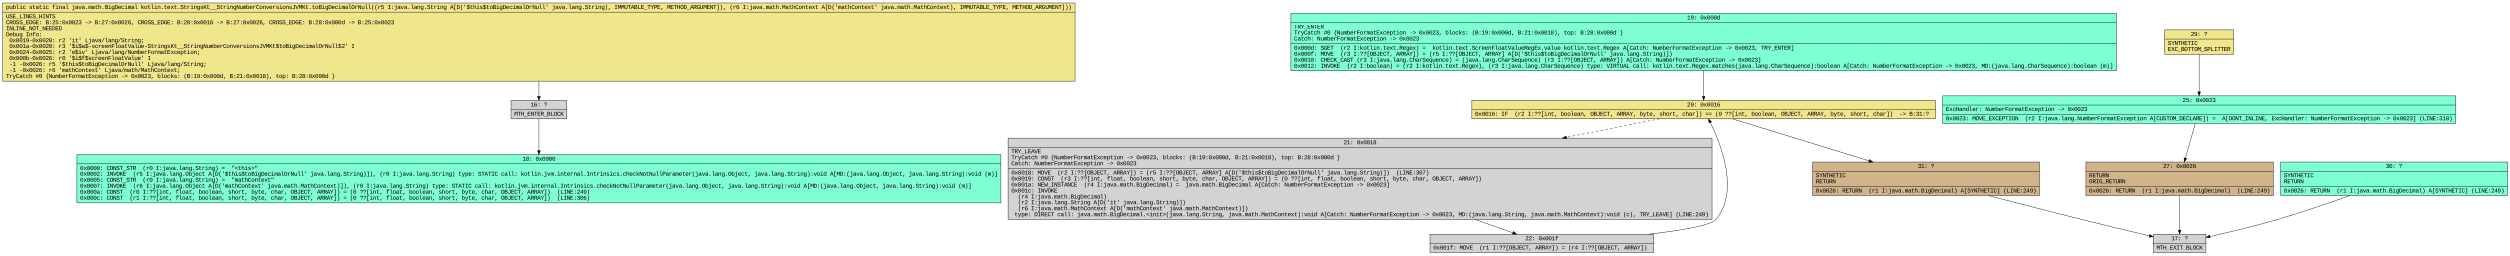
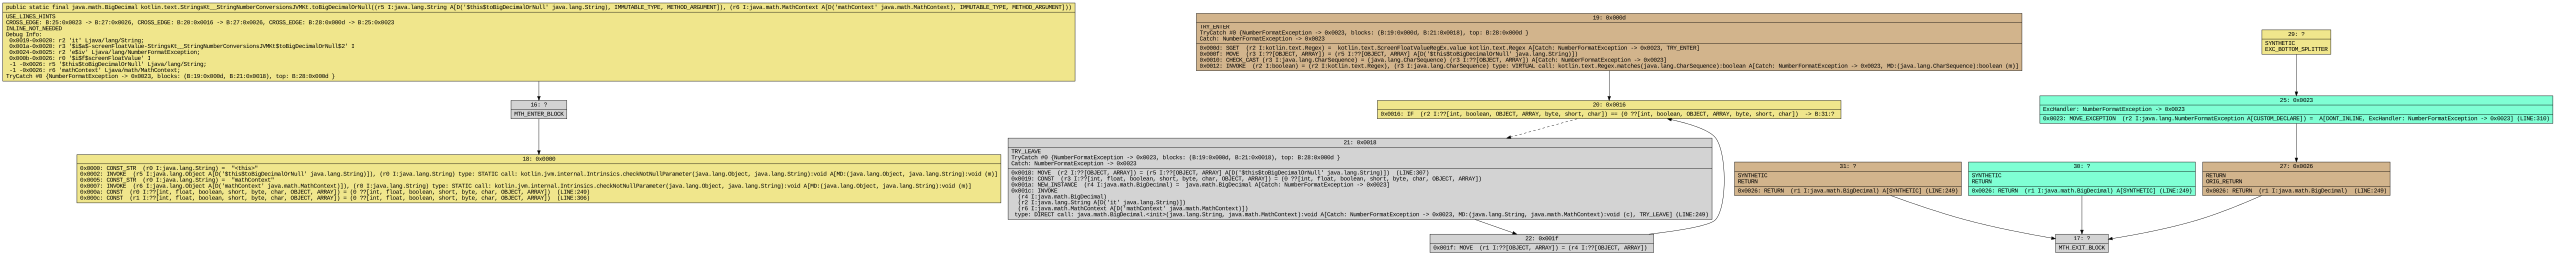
(1704, 42) -> (1609, 42)
(1801, 140) -> none
(539, 179) -> (539, 179)
